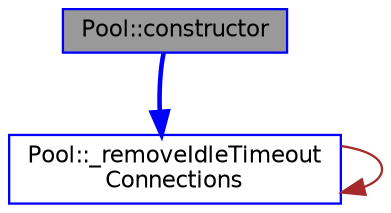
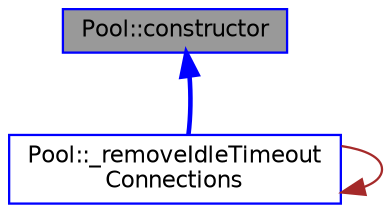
(160, 82) -> (190, 105)
